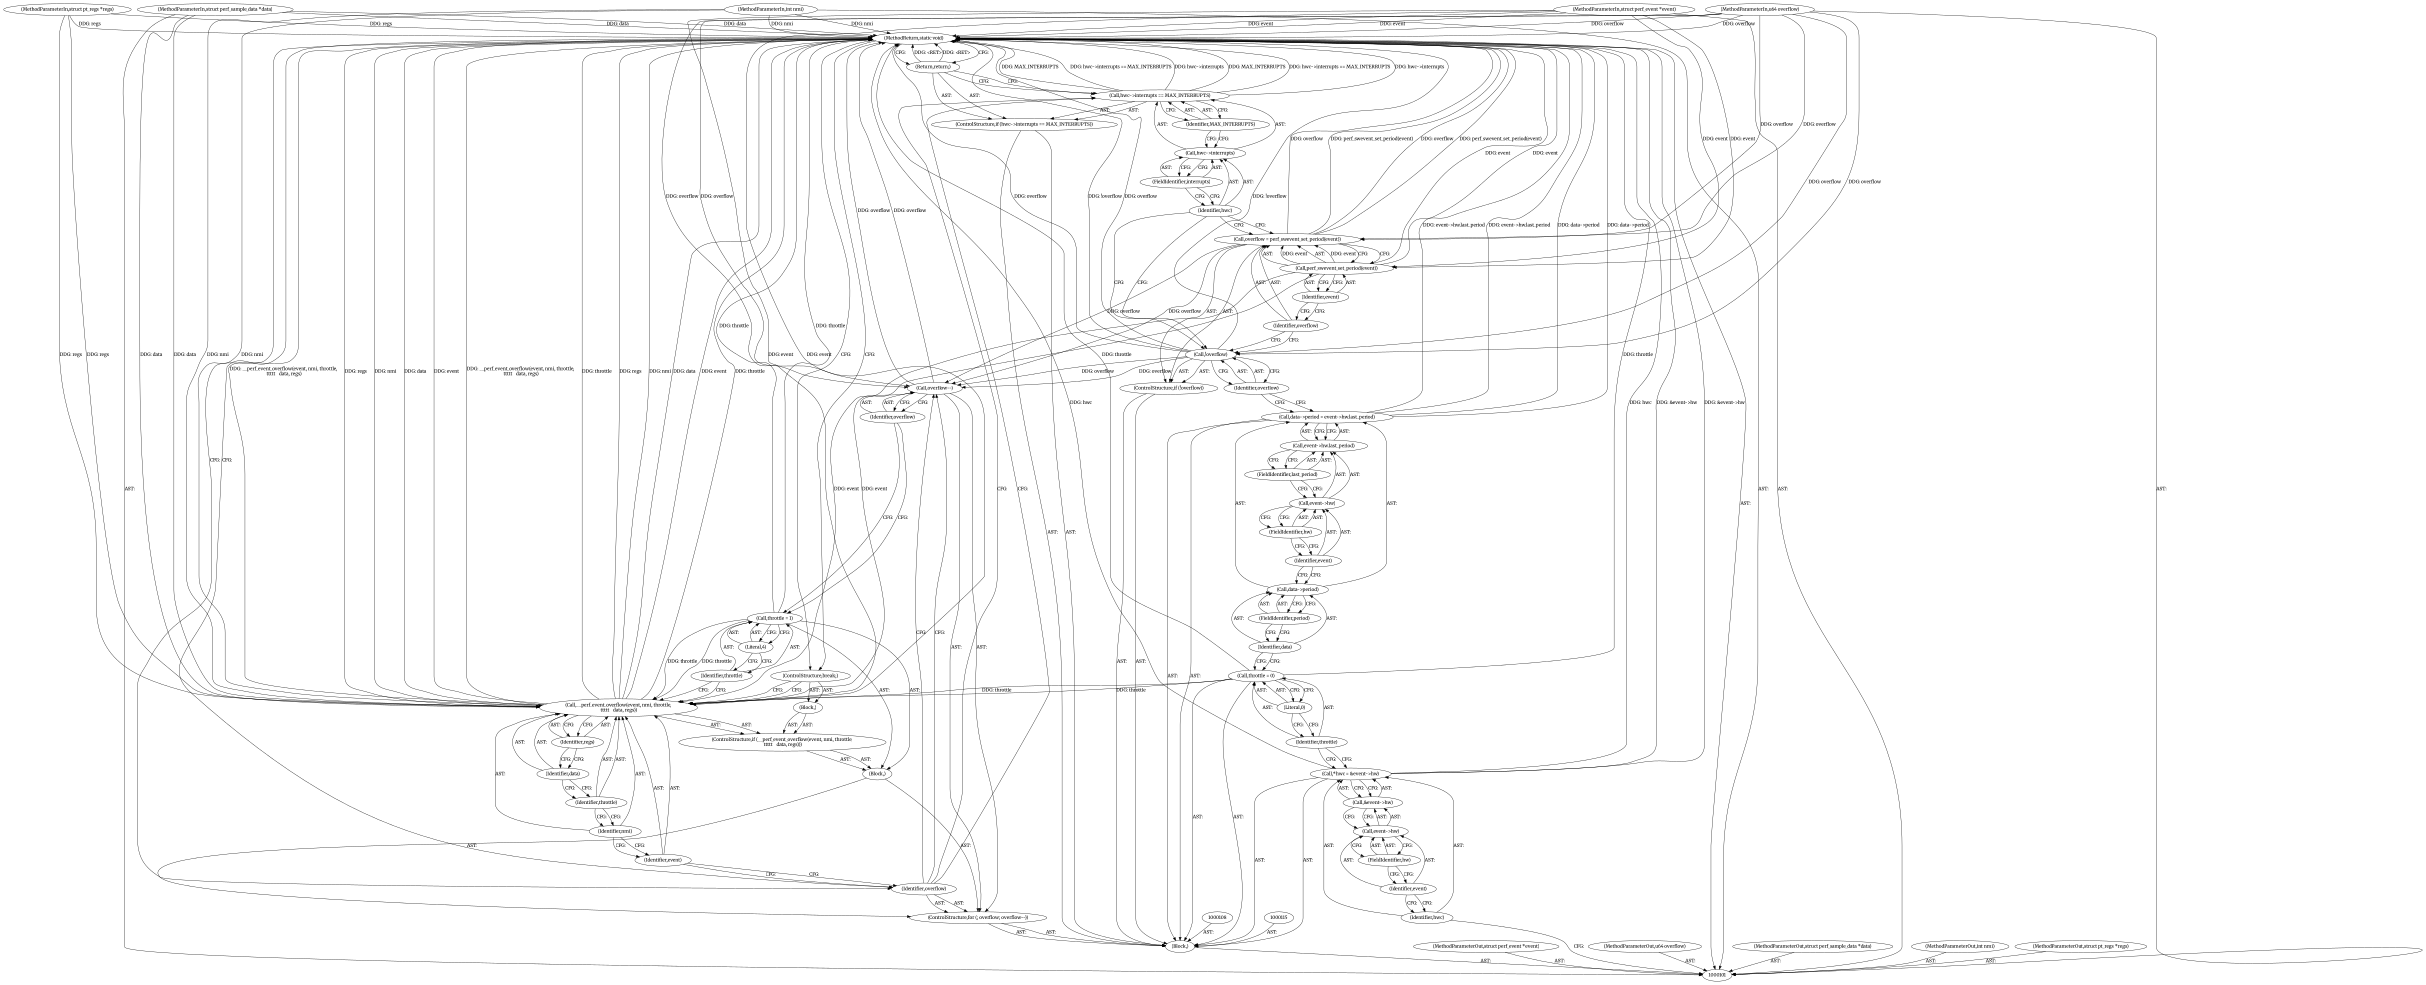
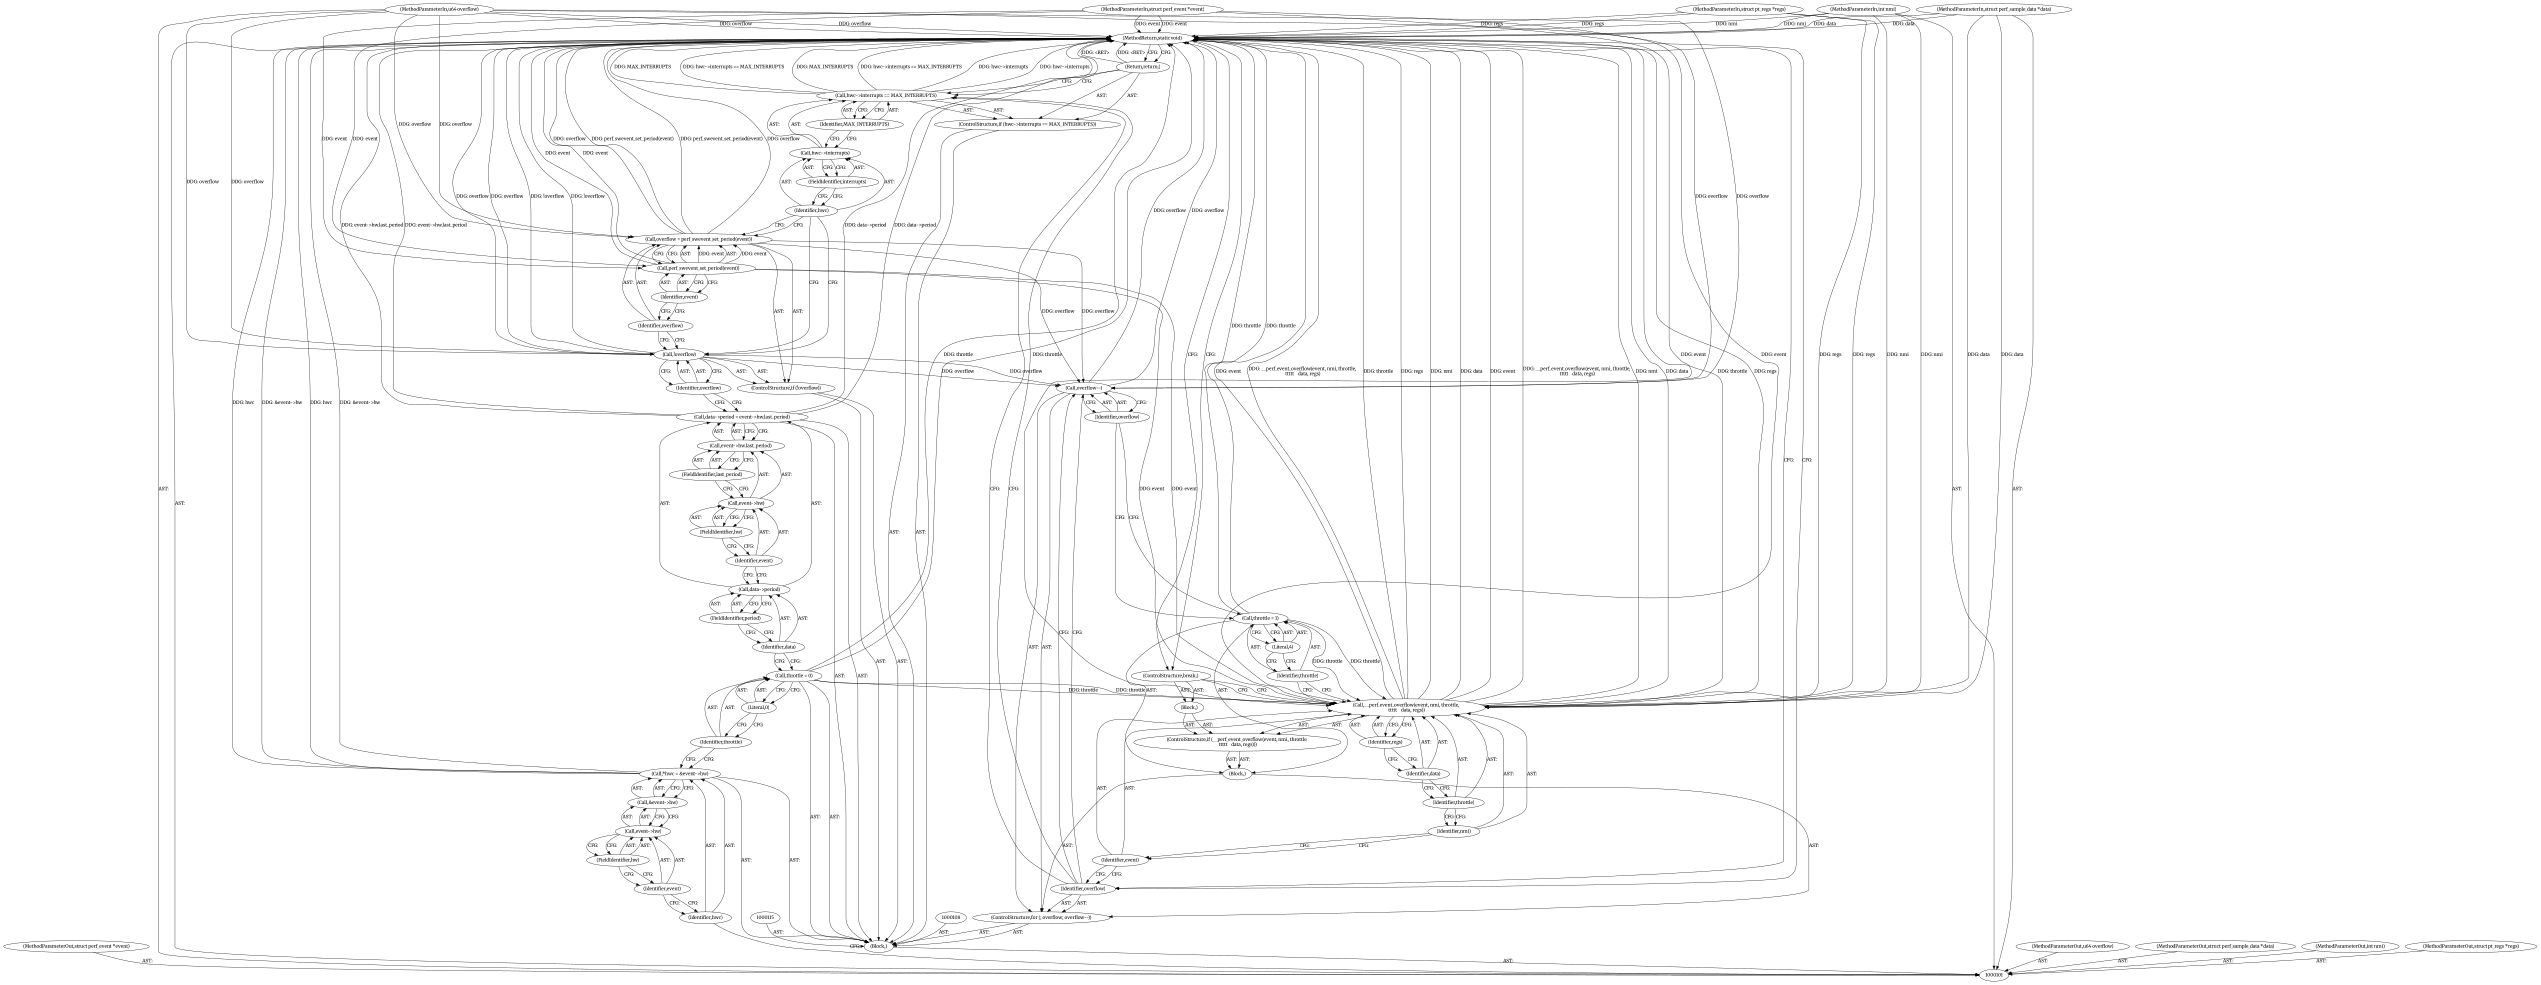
(1785, 541) -> none
